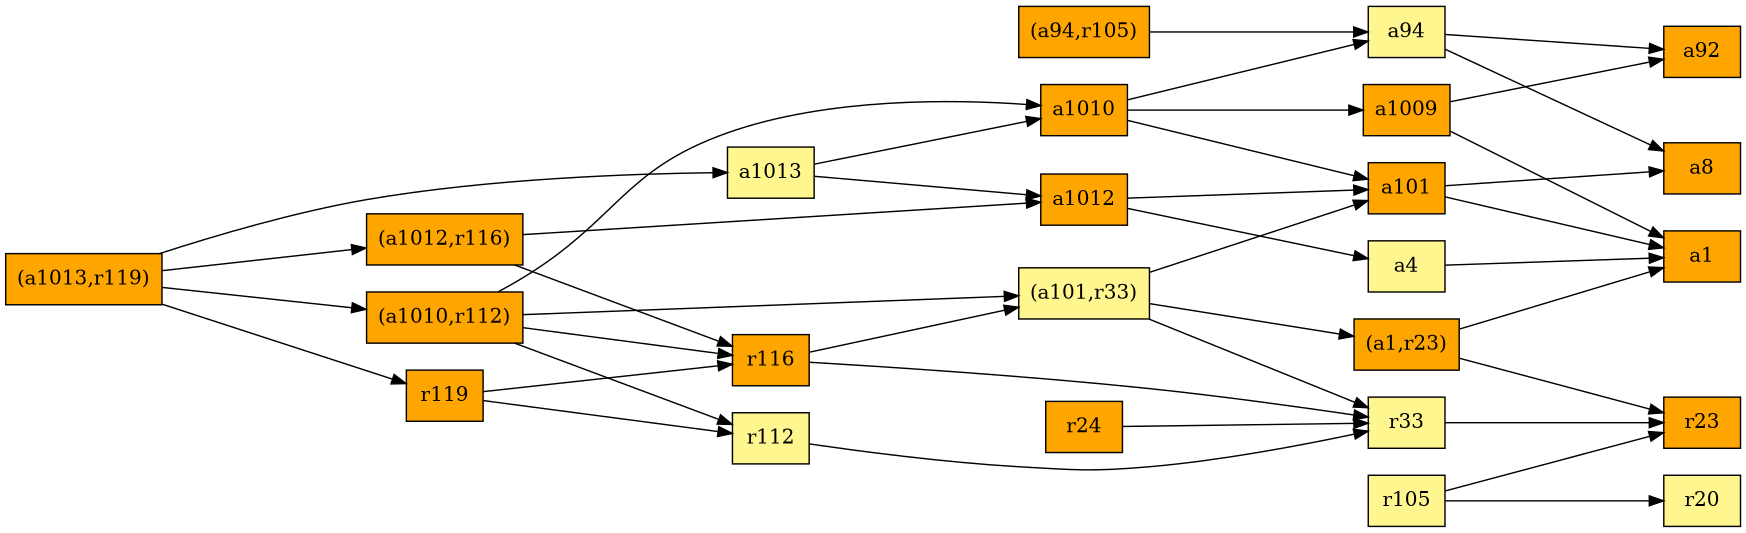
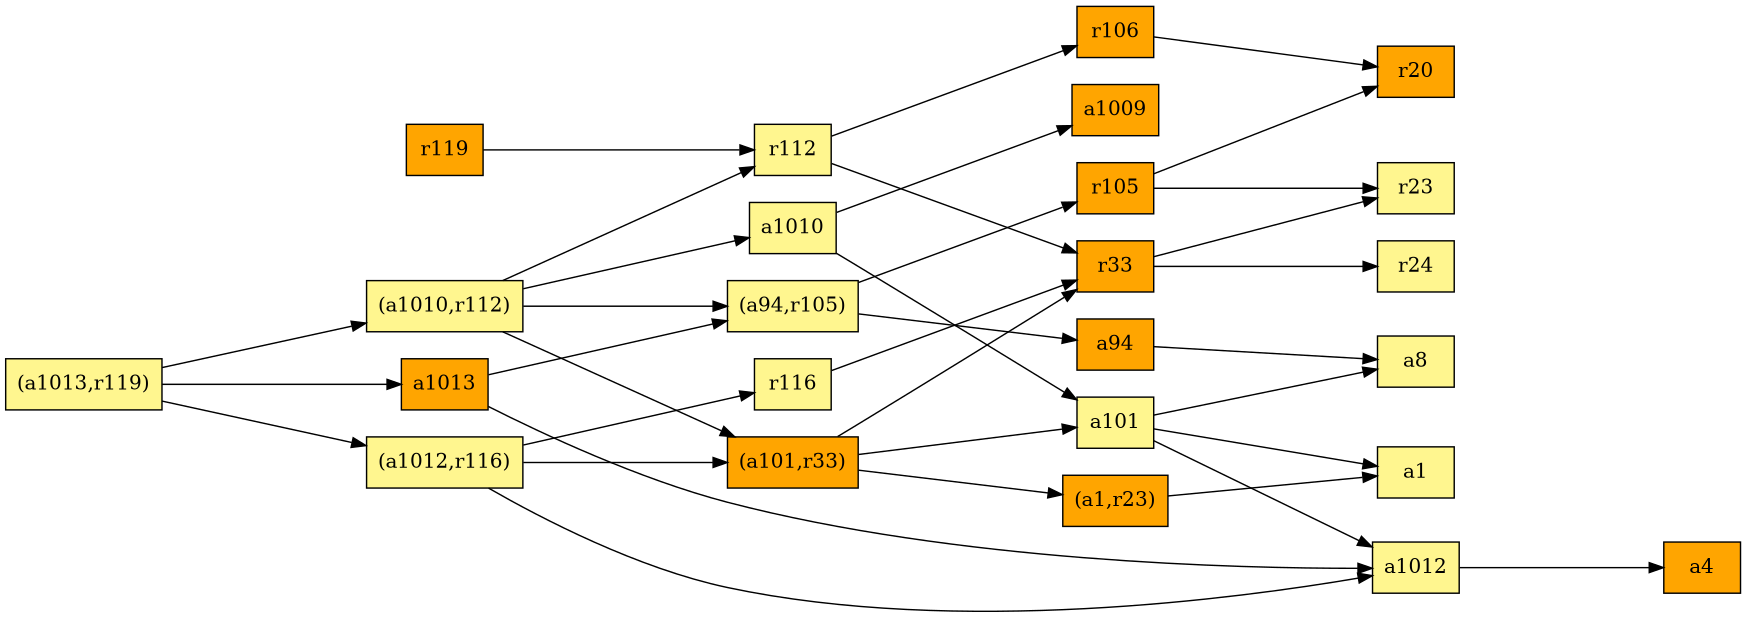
(1084, 32) -> (793, 306)
none -> (1115, 32)
(1407, 32) -> (1115, 345)
(1702, 52) -> none
(1241, 72) -> none
(1084, 110) -> (793, 228)
(921, 143) -> (601, 349)
(1702, 168) -> (1416, 362)
(771, 173) -> (445, 384)
(1407, 188) -> (1115, 423)
(1565, 189) -> none
(1241, 194) -> (1267, 496)
(1084, 200) -> (1416, 568)
(445, 239) -> (445, 462)
none -> (961, 245)
(1702, 256) -> (1416, 472)
(1547, 262) -> none
(1407, 266) -> (1702, 568)
(84, 279) -> (84, 384)
(1084, 293) -> (793, 462)
(445, 318) -> (445, 306)
(907, 331) -> (637, 462)
(620, 341) -> (618, 306)
(277, 342) -> none
(771, 360) -> (793, 384)
(589, 380) -> none
(1555, 384) -> none
(1407, 423) -> (1115, 266)
(1702, 423) -> (1416, 188)
(1238, 425) -> (1258, 266)
(1084, 427) -> (1416, 266)
(1407, 501) -> (1115, 188)
(1702, 501) -> (1416, 72)
